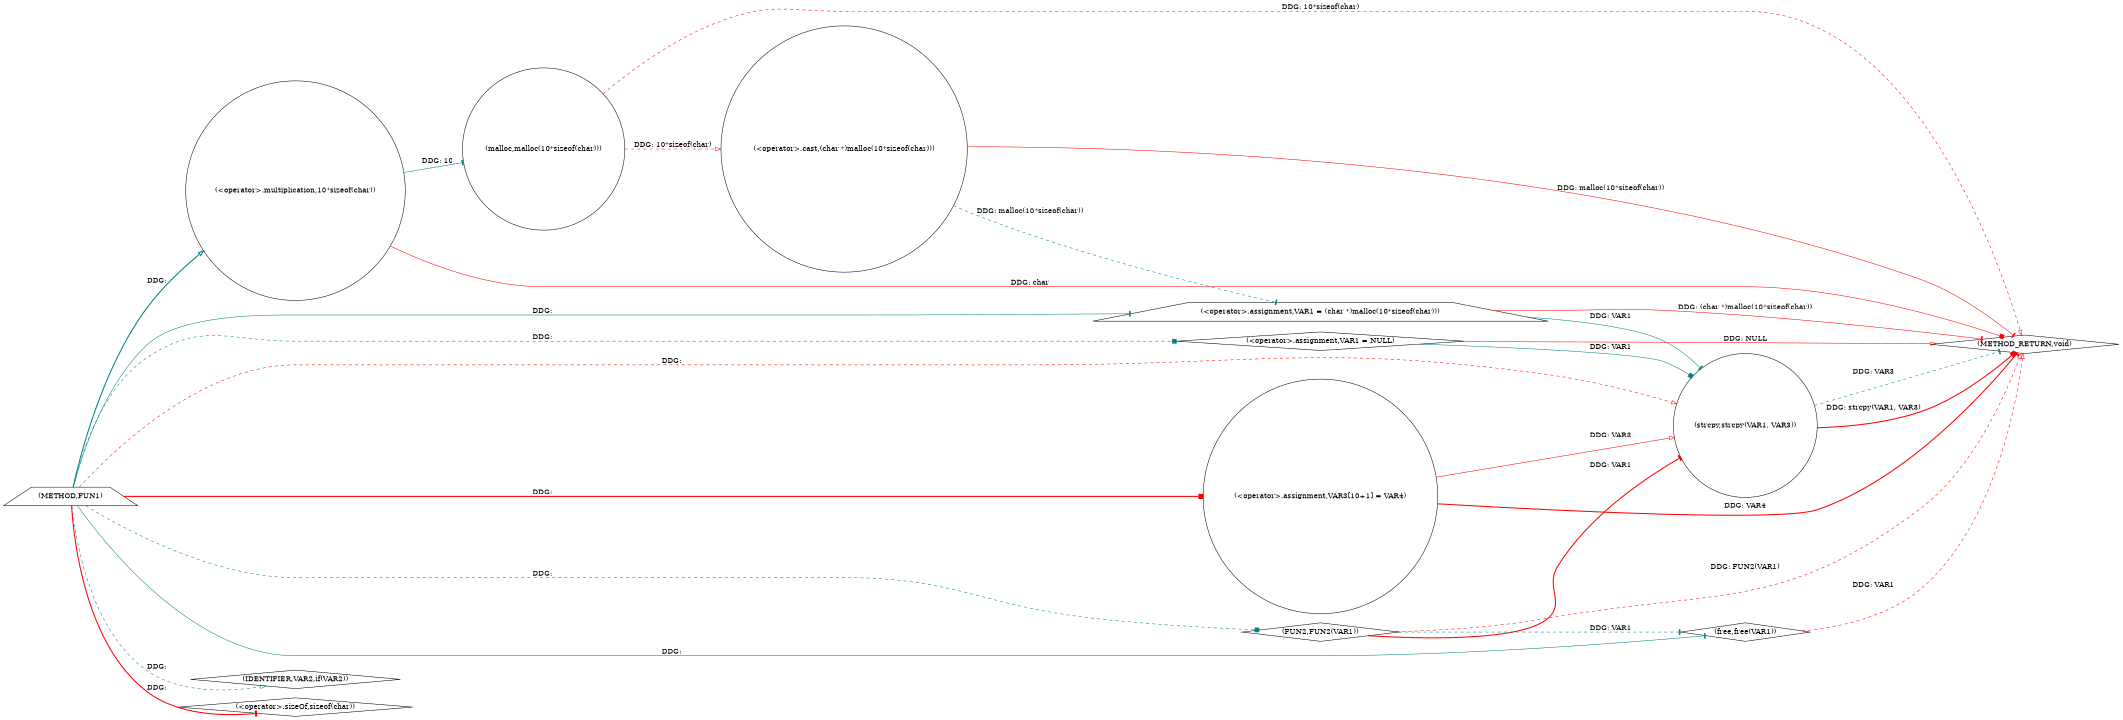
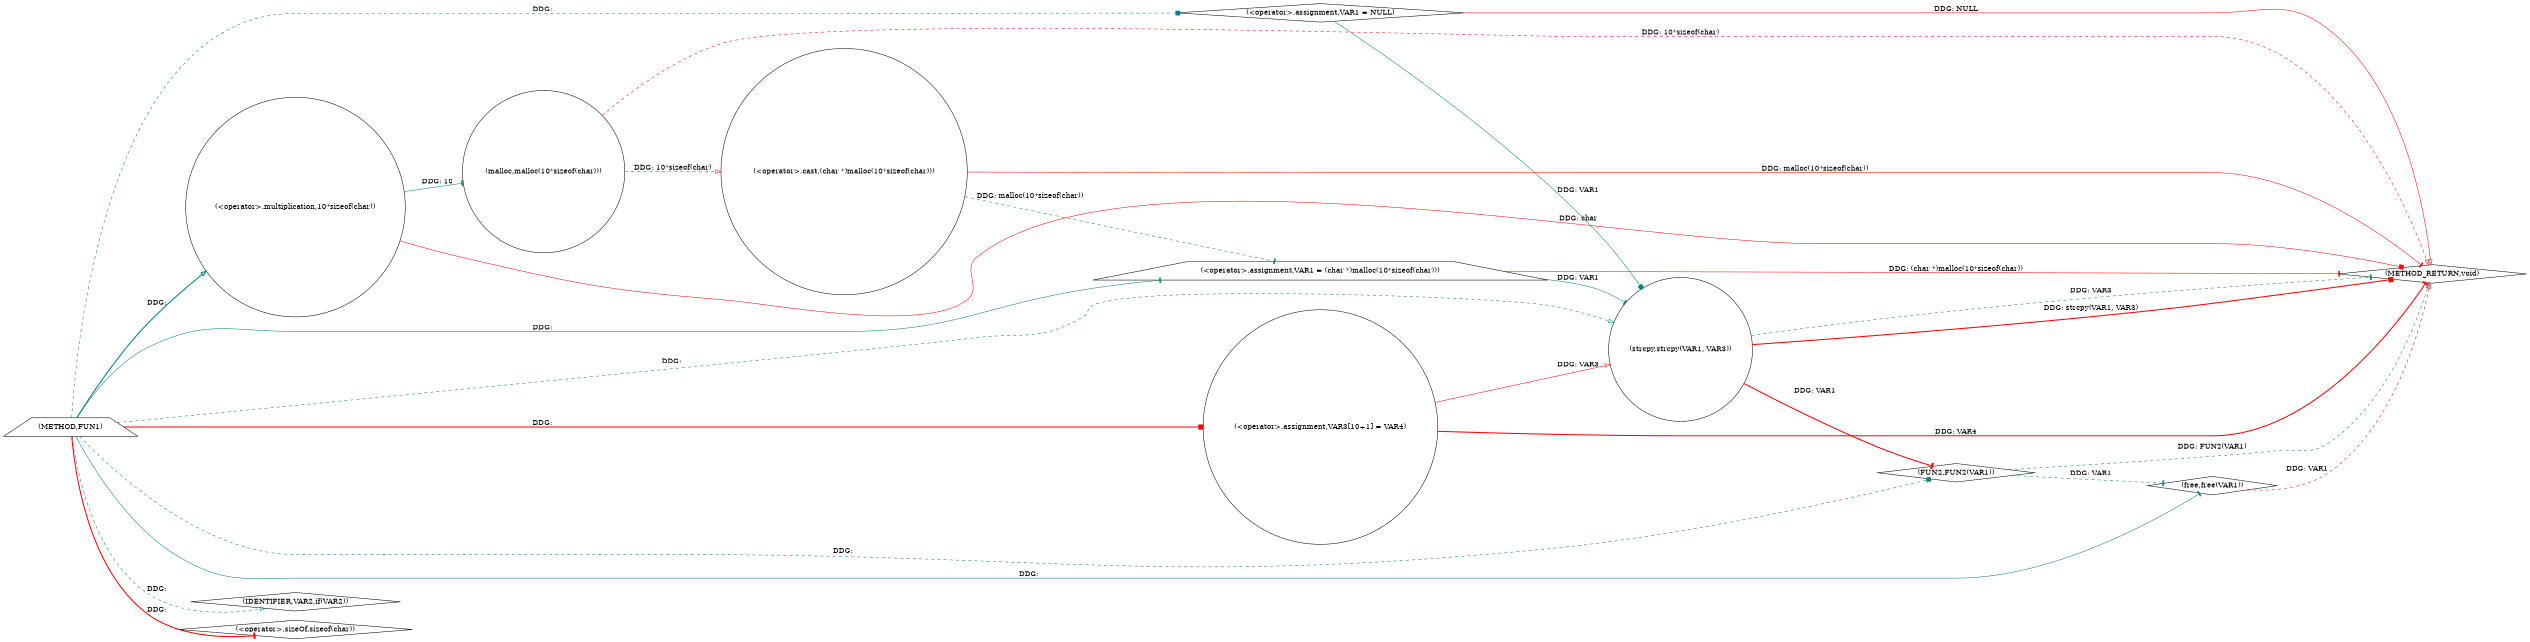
(858, 365) -> (868, 349)
(1758, 588) -> (2263, 452)
(1555, 603) -> (1835, 429)
